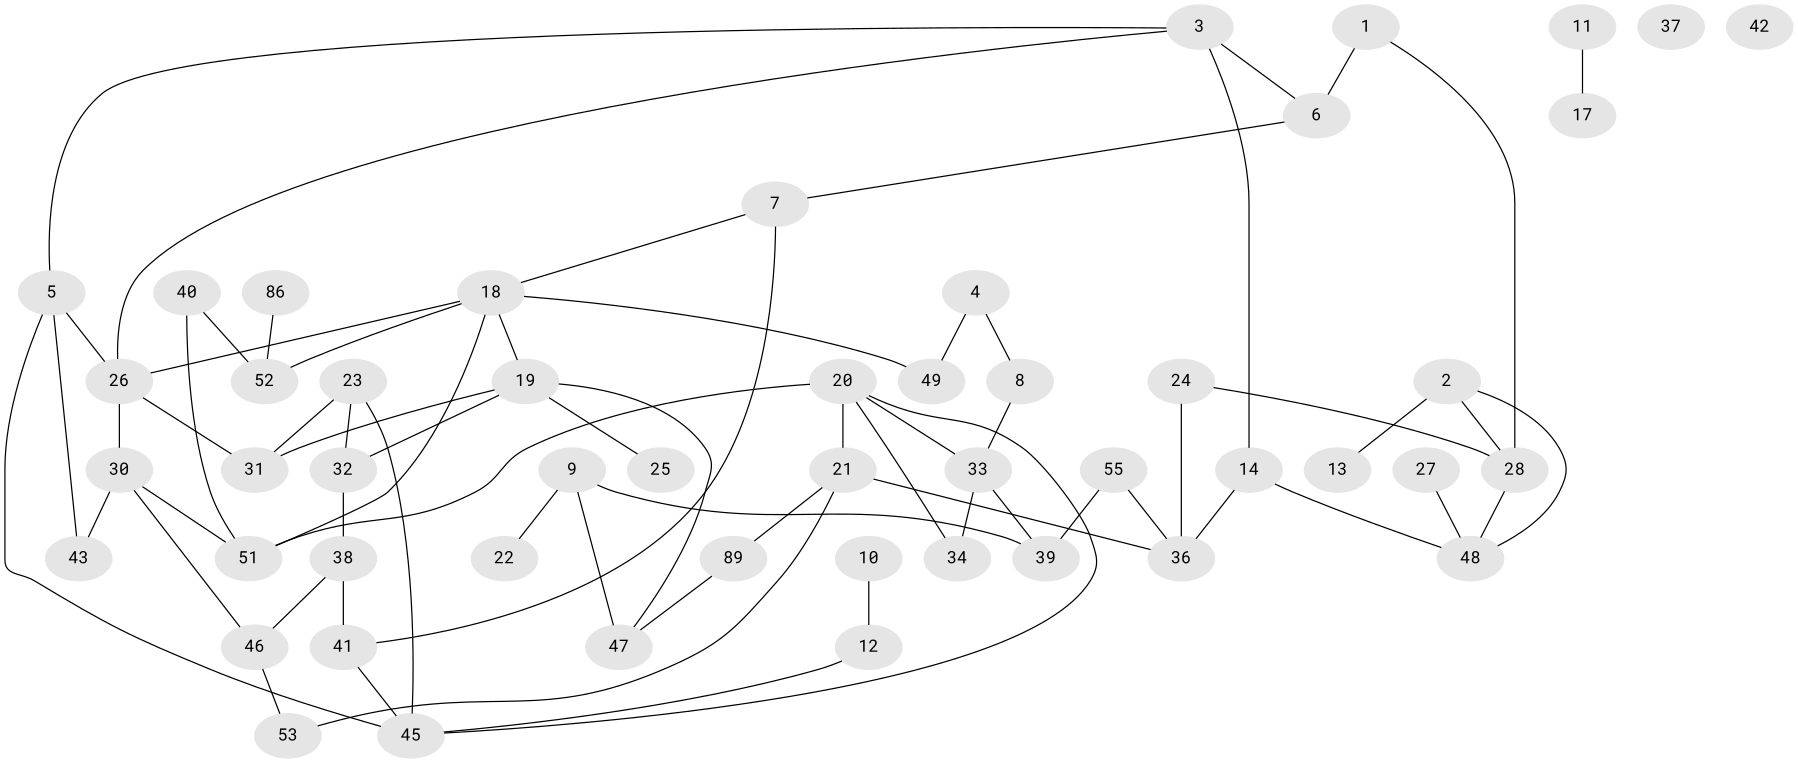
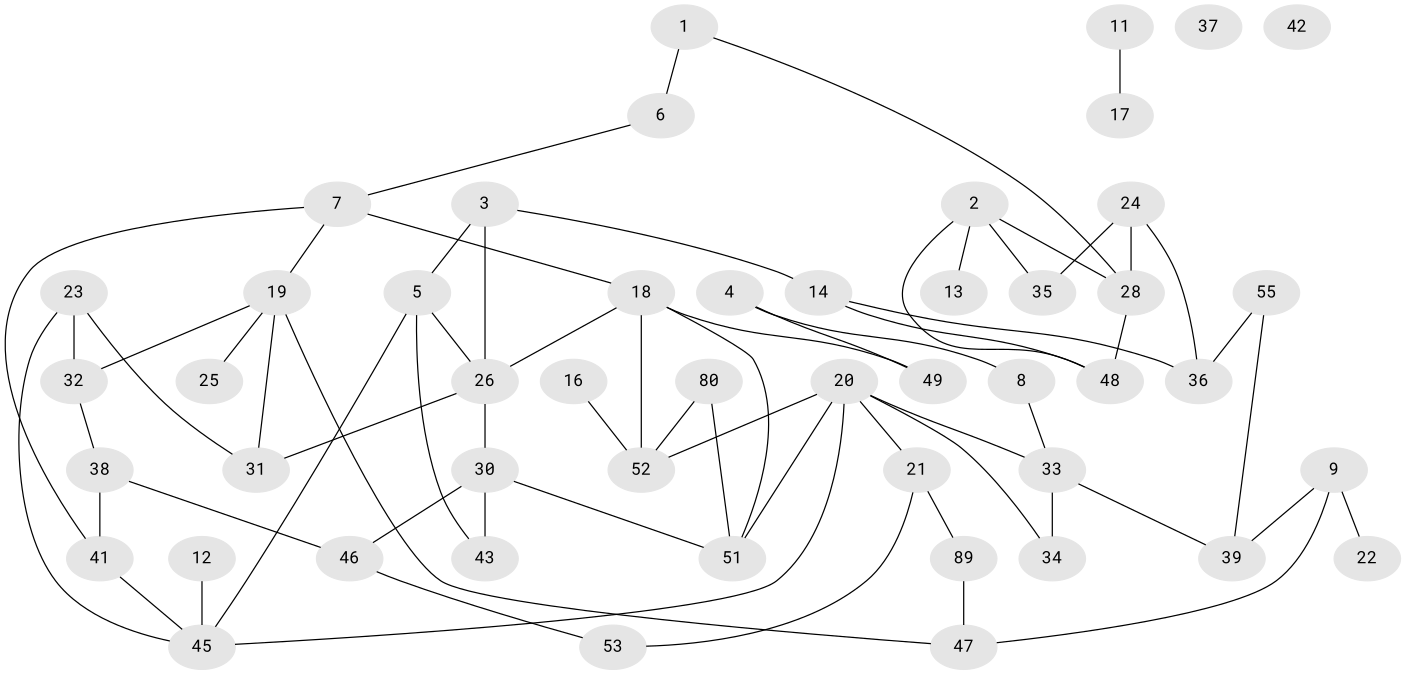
(1258, 71) -> none
(187, 293) -> (709, 381)
(276, 293) -> (574, 381)
none -> (1042, 293)
(508, 337) -> (307, 249)
none -> (743, 426)
(1426, 470) -> none
(998, 511) -> none
(869, 559) -> none
